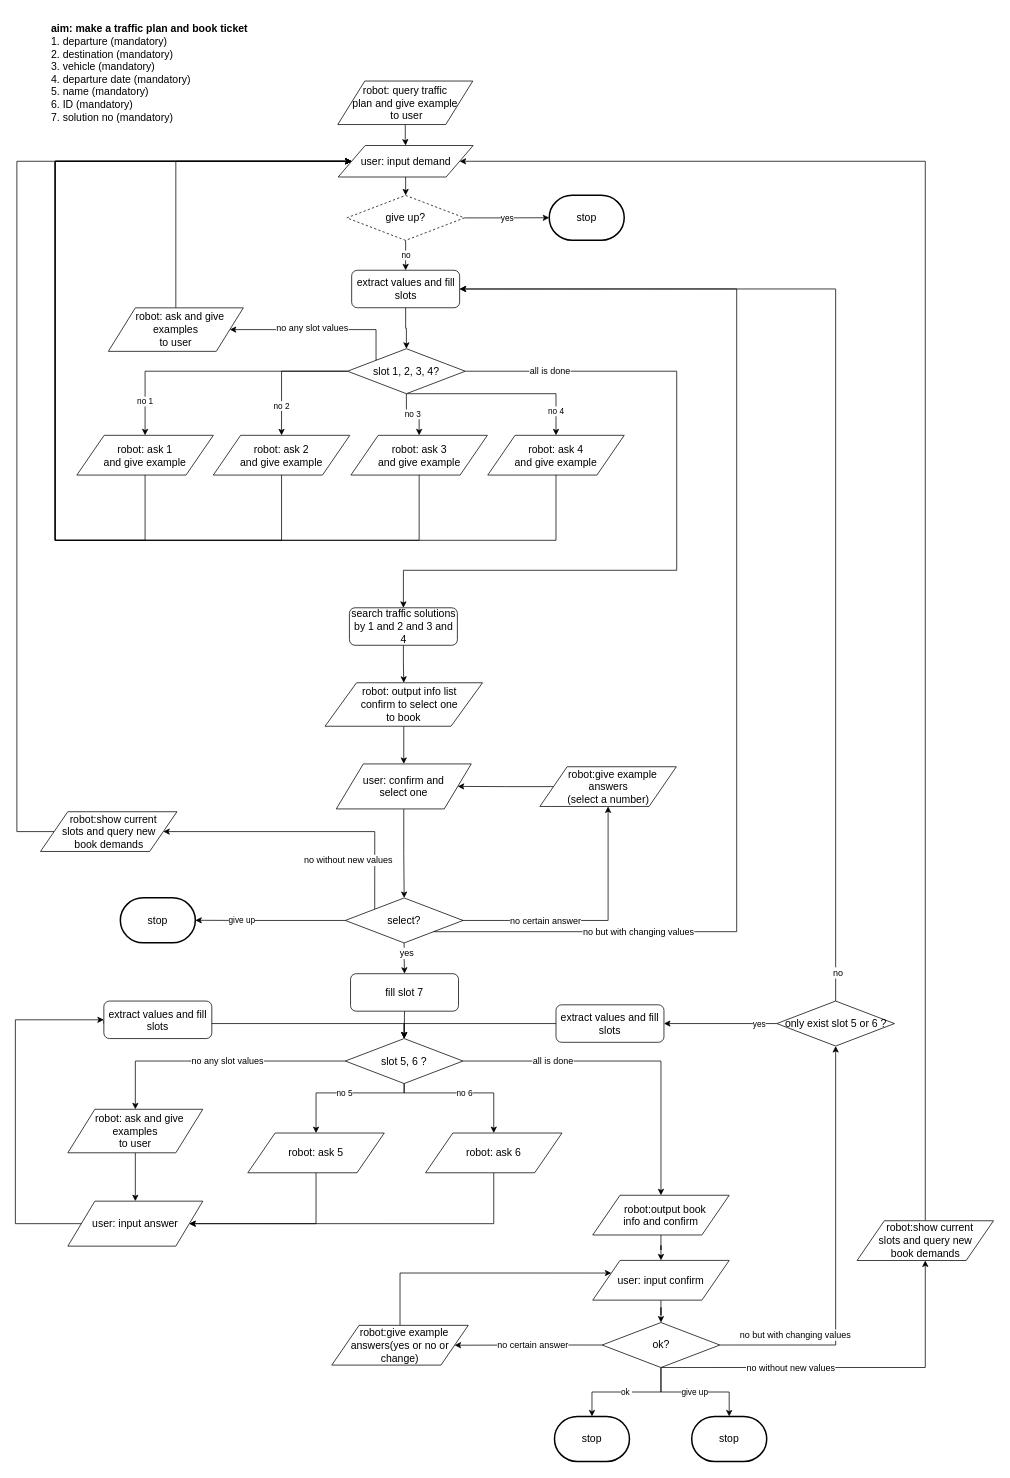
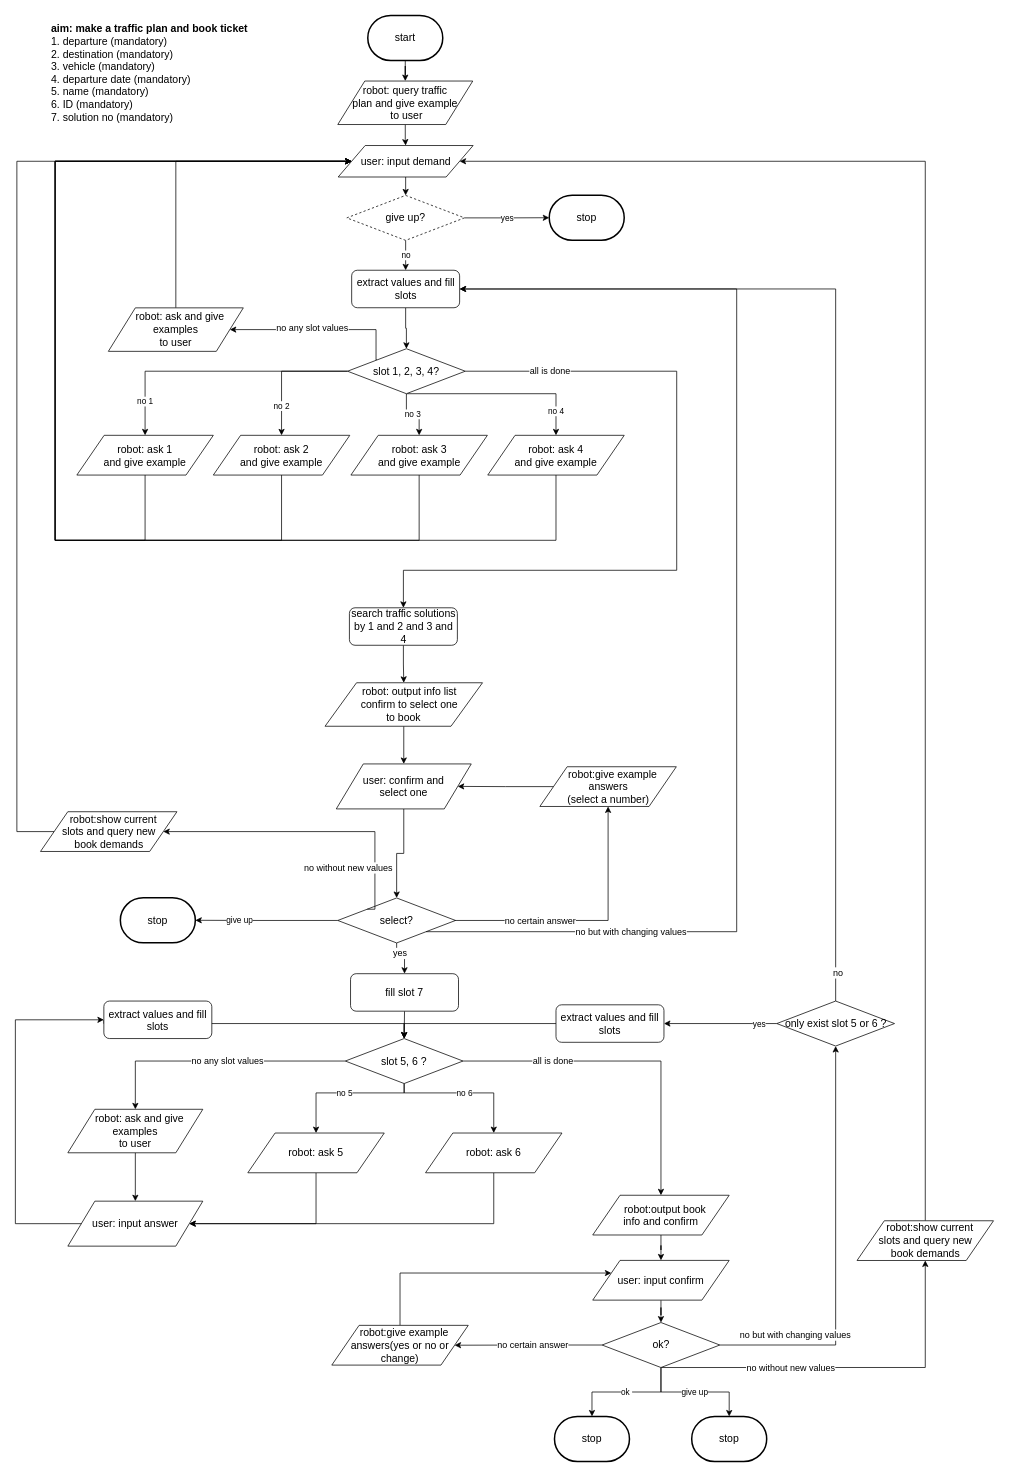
none -> (405, 38)
none -> (405, 73)
(404, 921) -> (397, 921)
